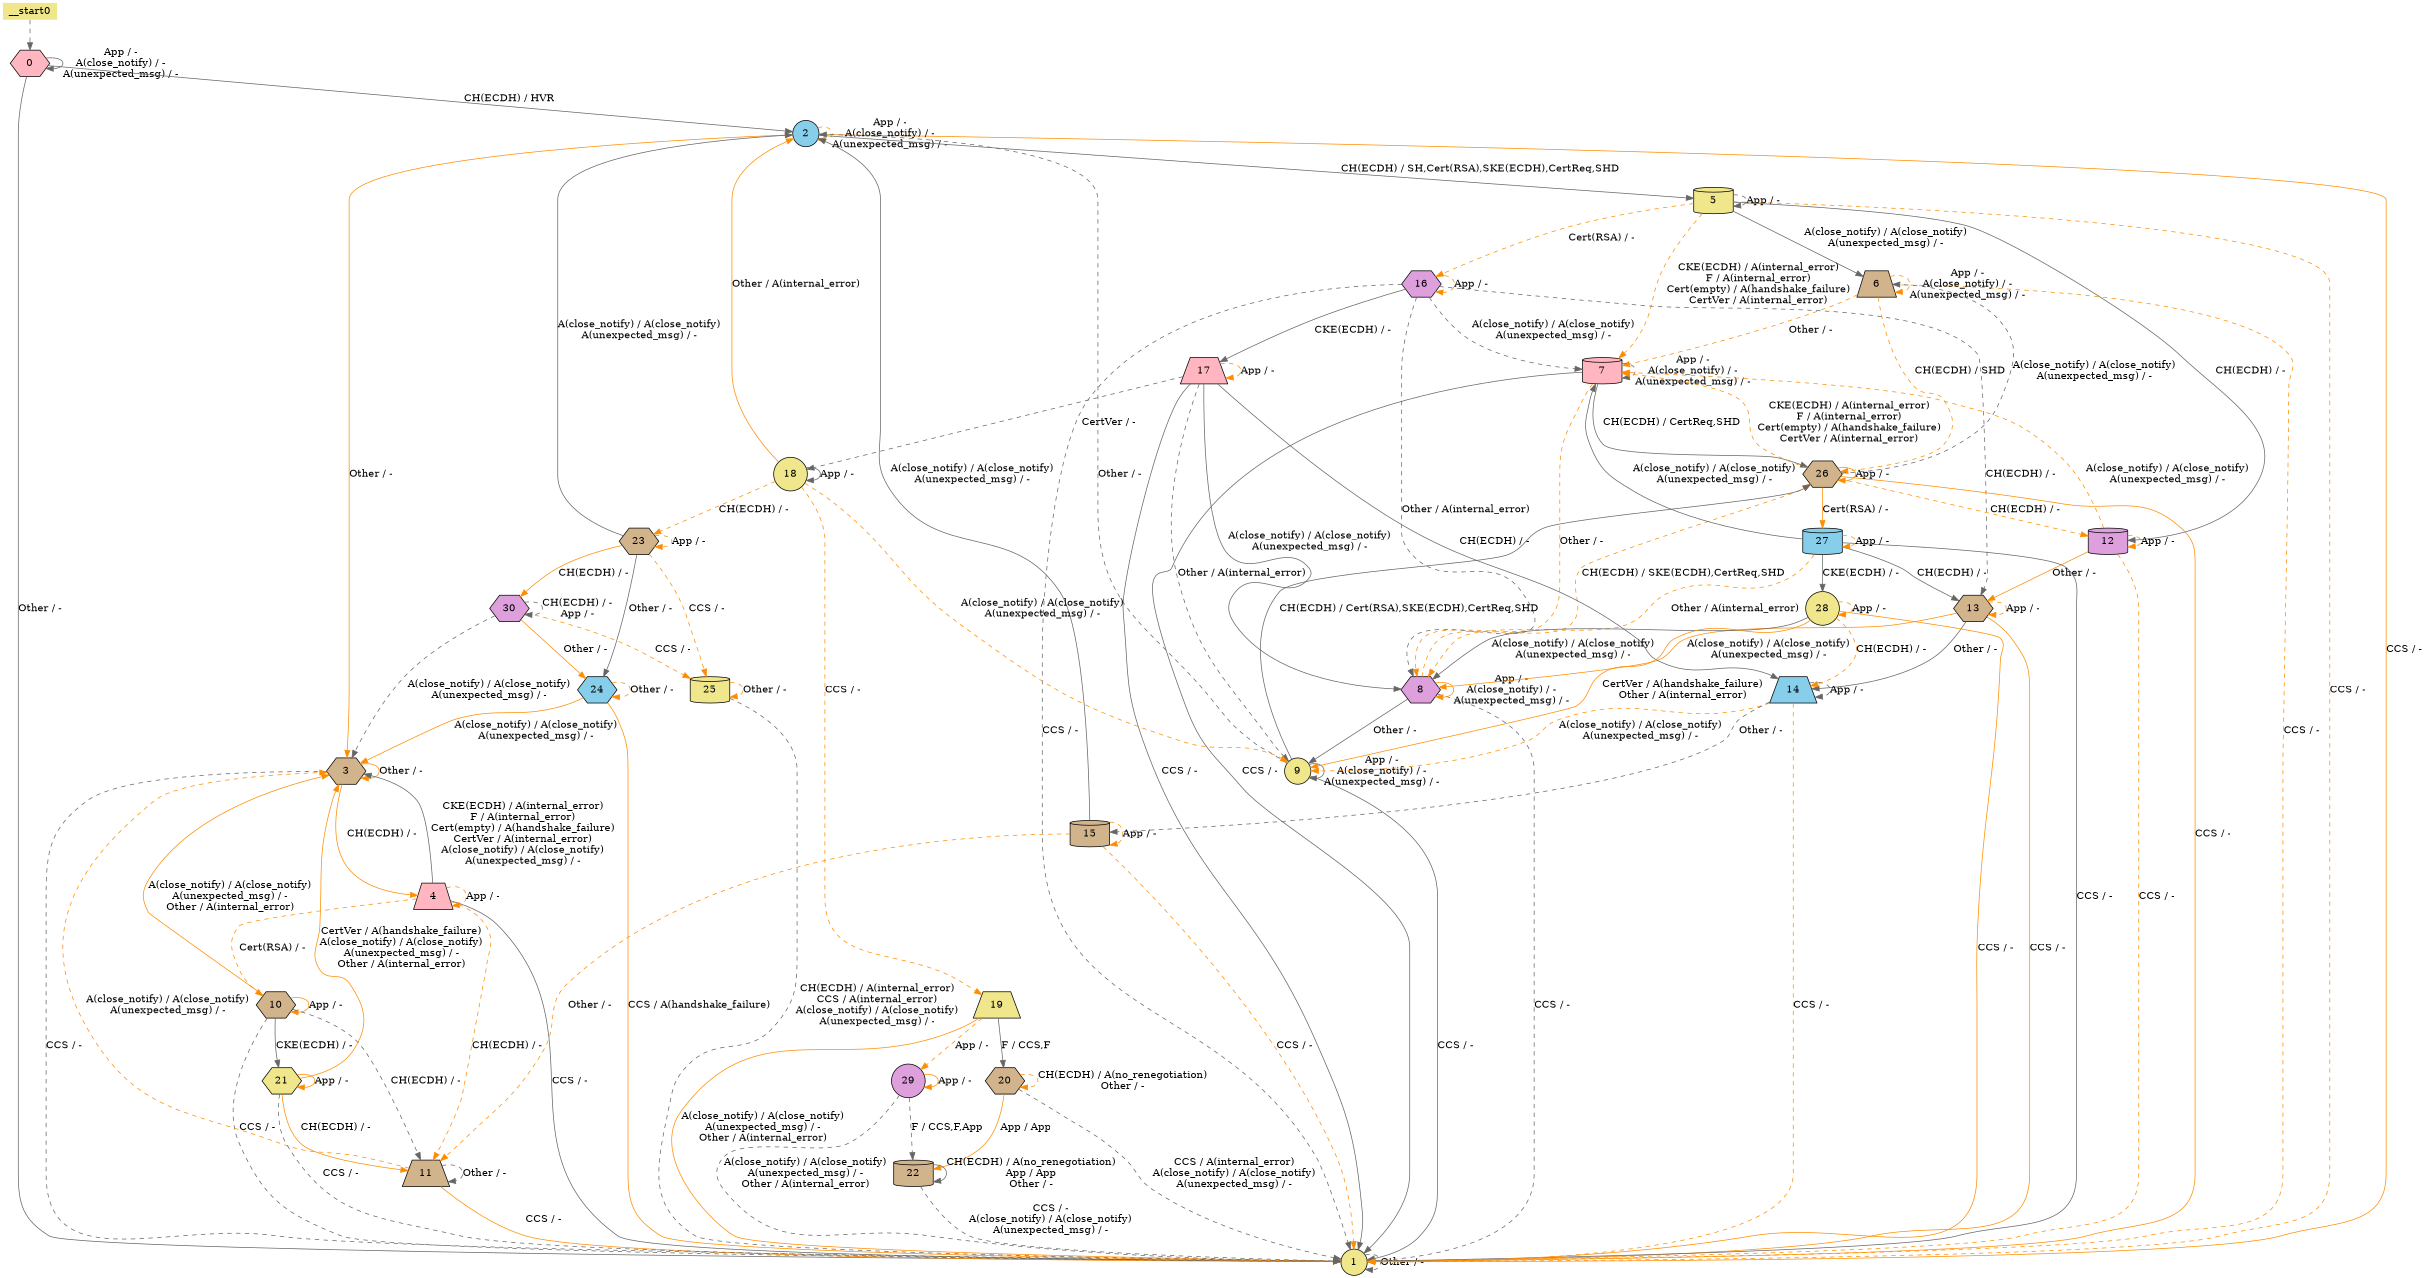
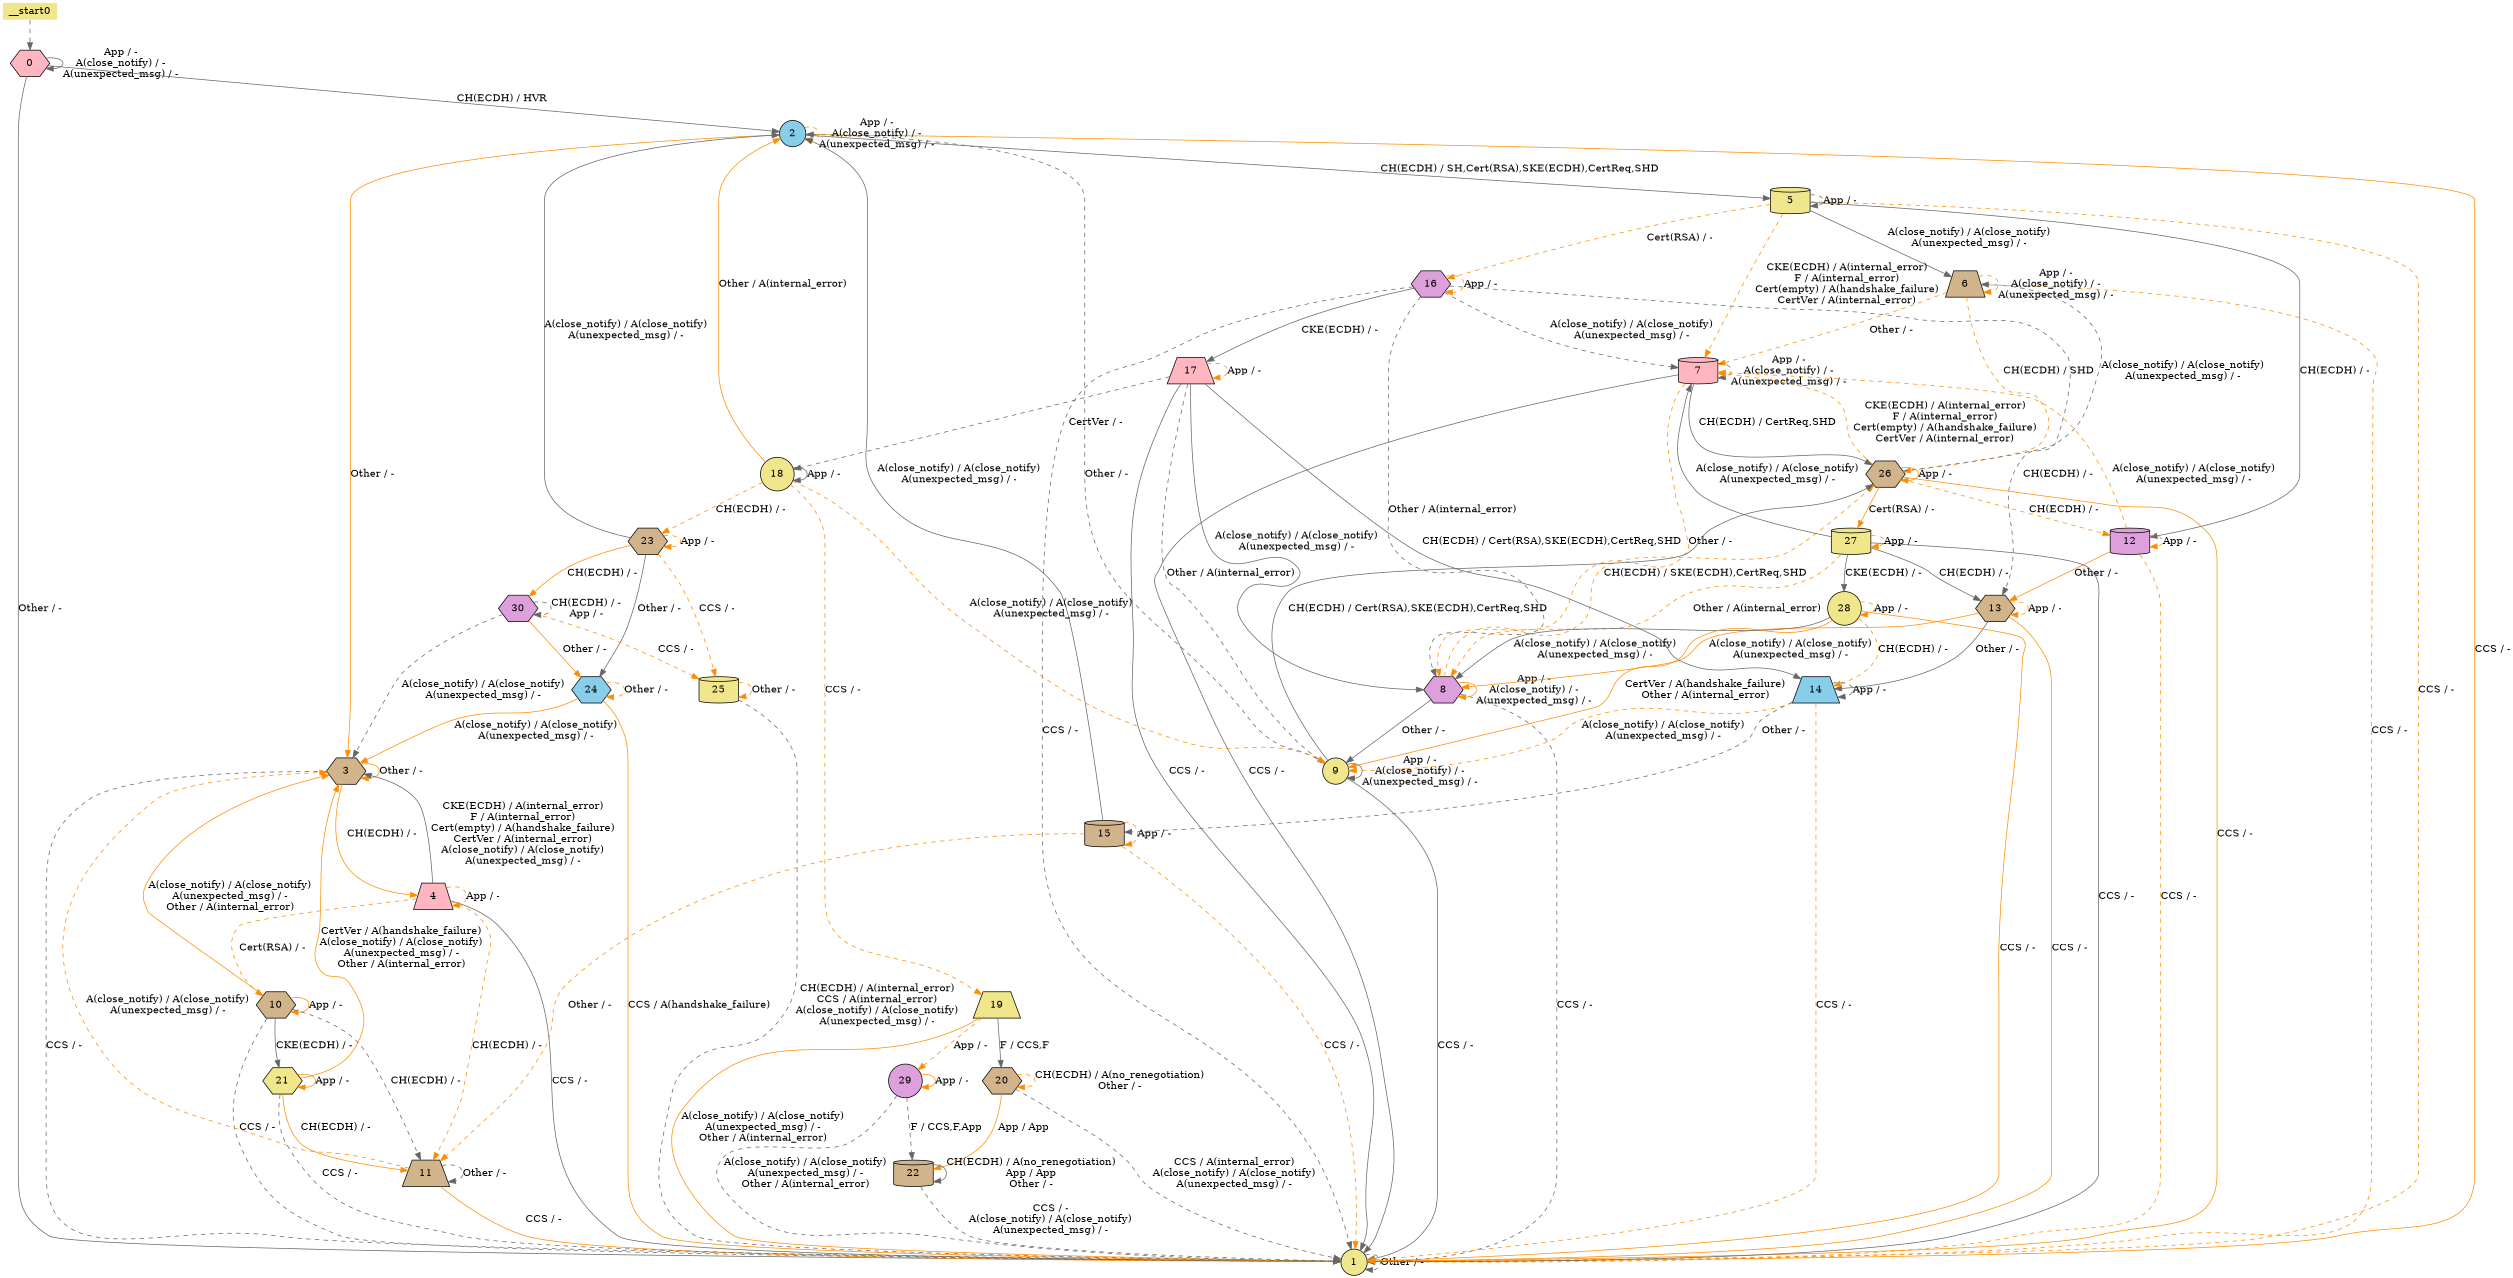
(1495, 541) -> (1552, 541)
(1823, 541) -> (1851, 541)
